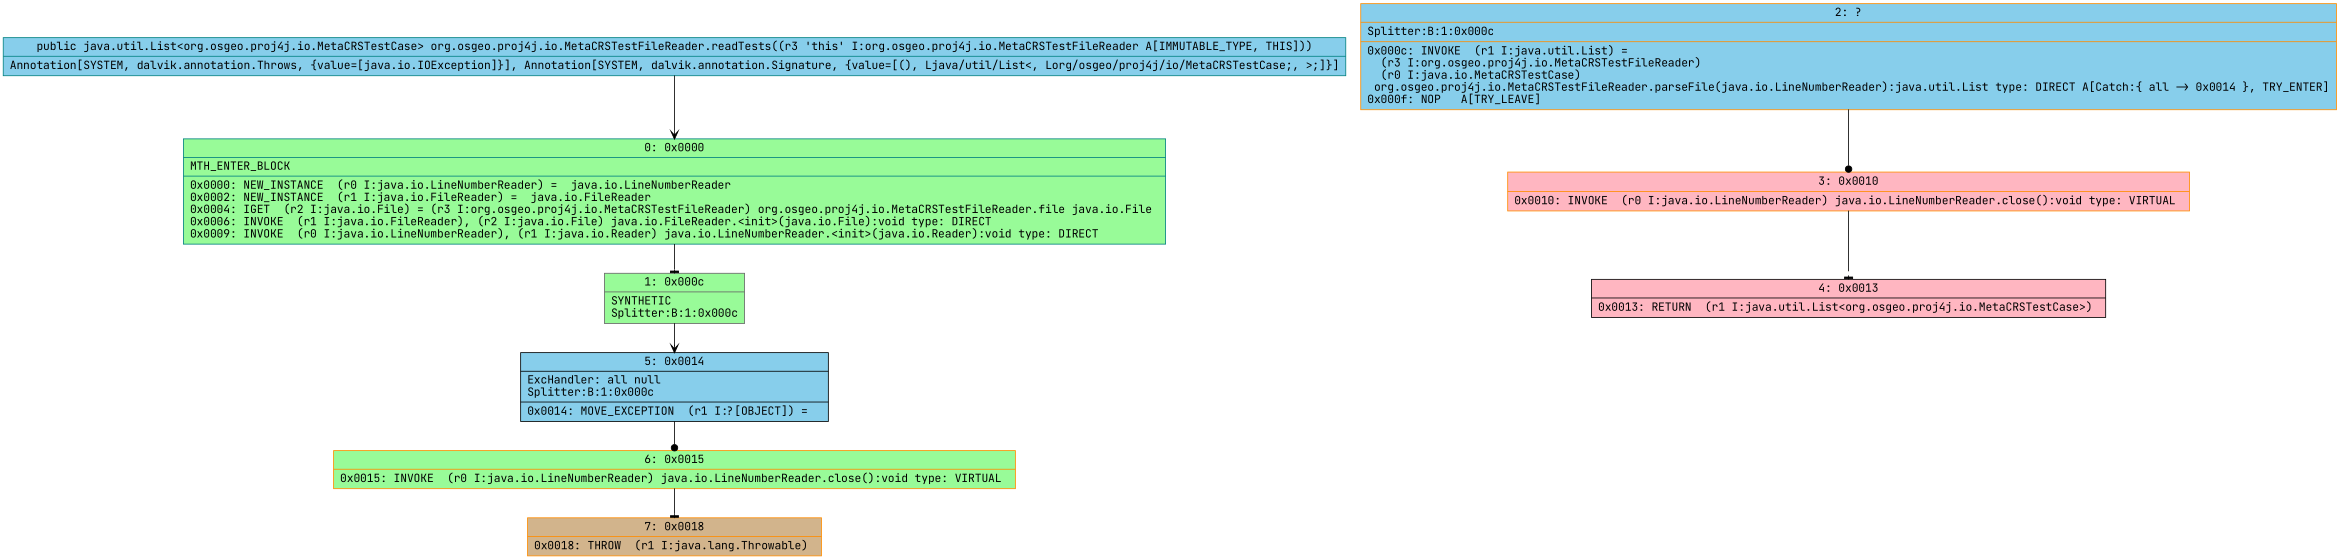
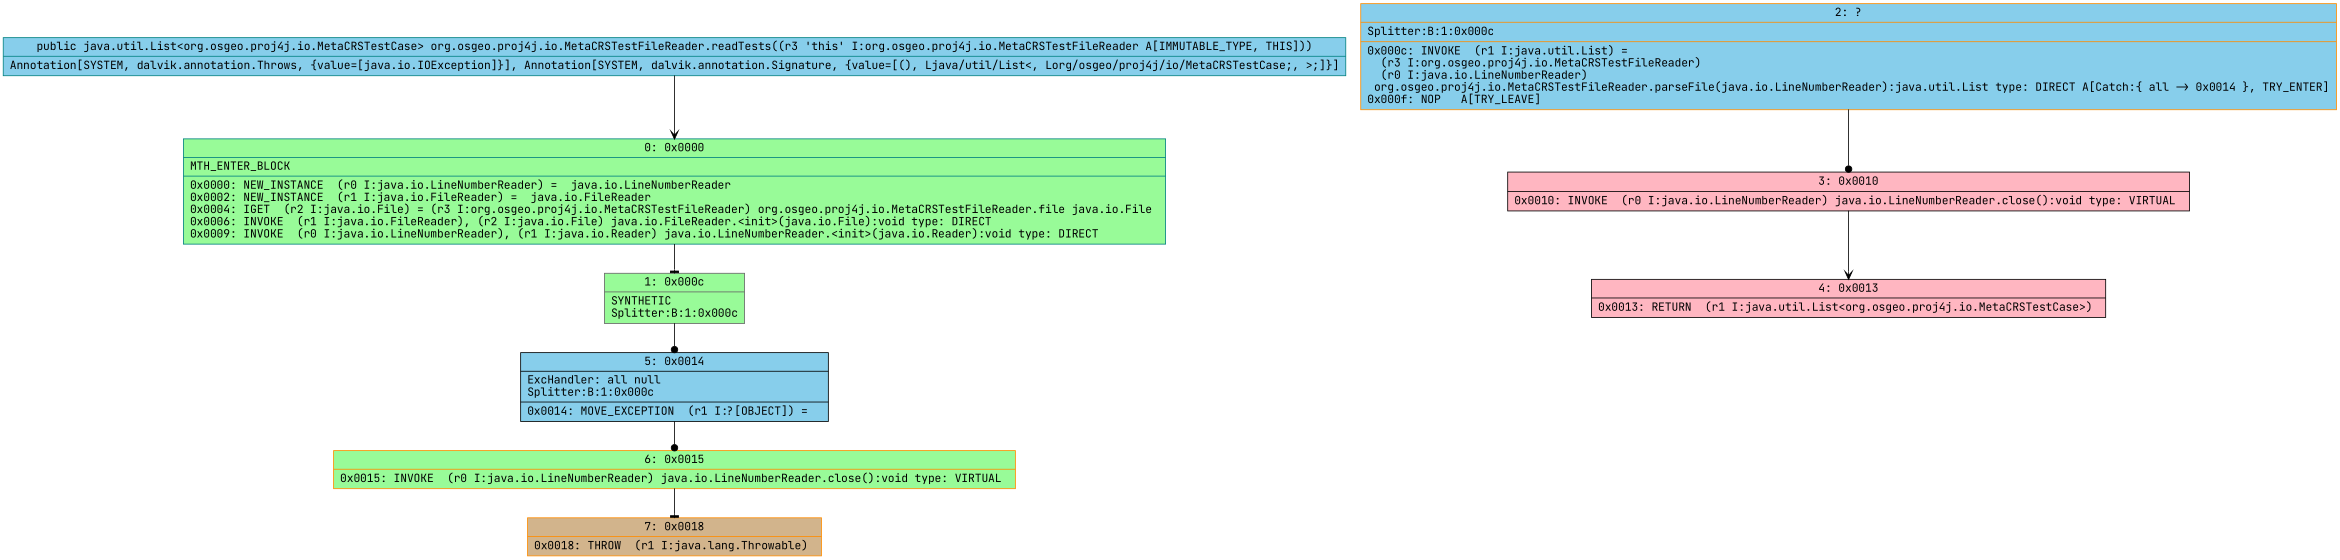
(1475, 75) -> (1478, 75)
(1849, 191) -> (1849, 191)
(1849, 241) -> (1849, 241)
(674, 335) -> (674, 335)
